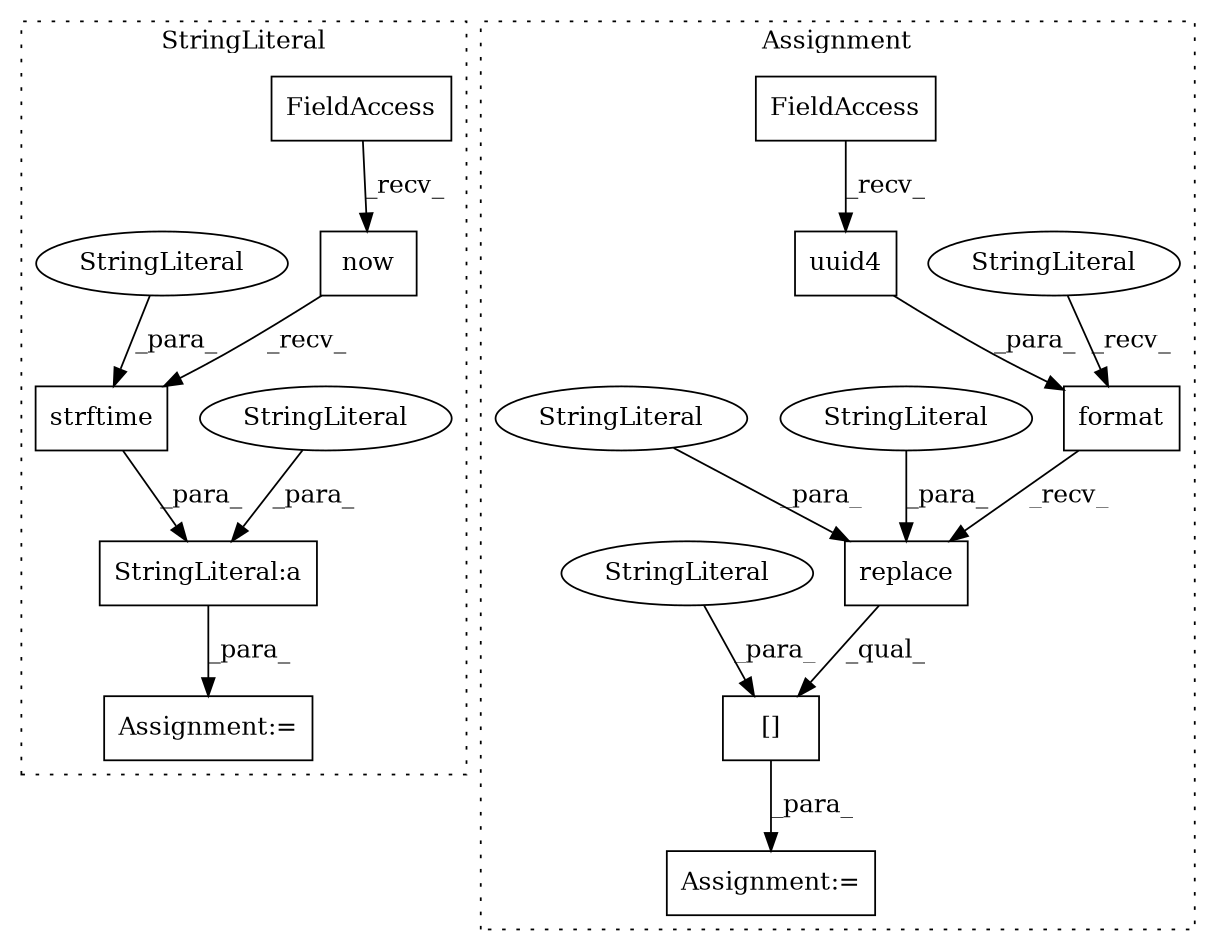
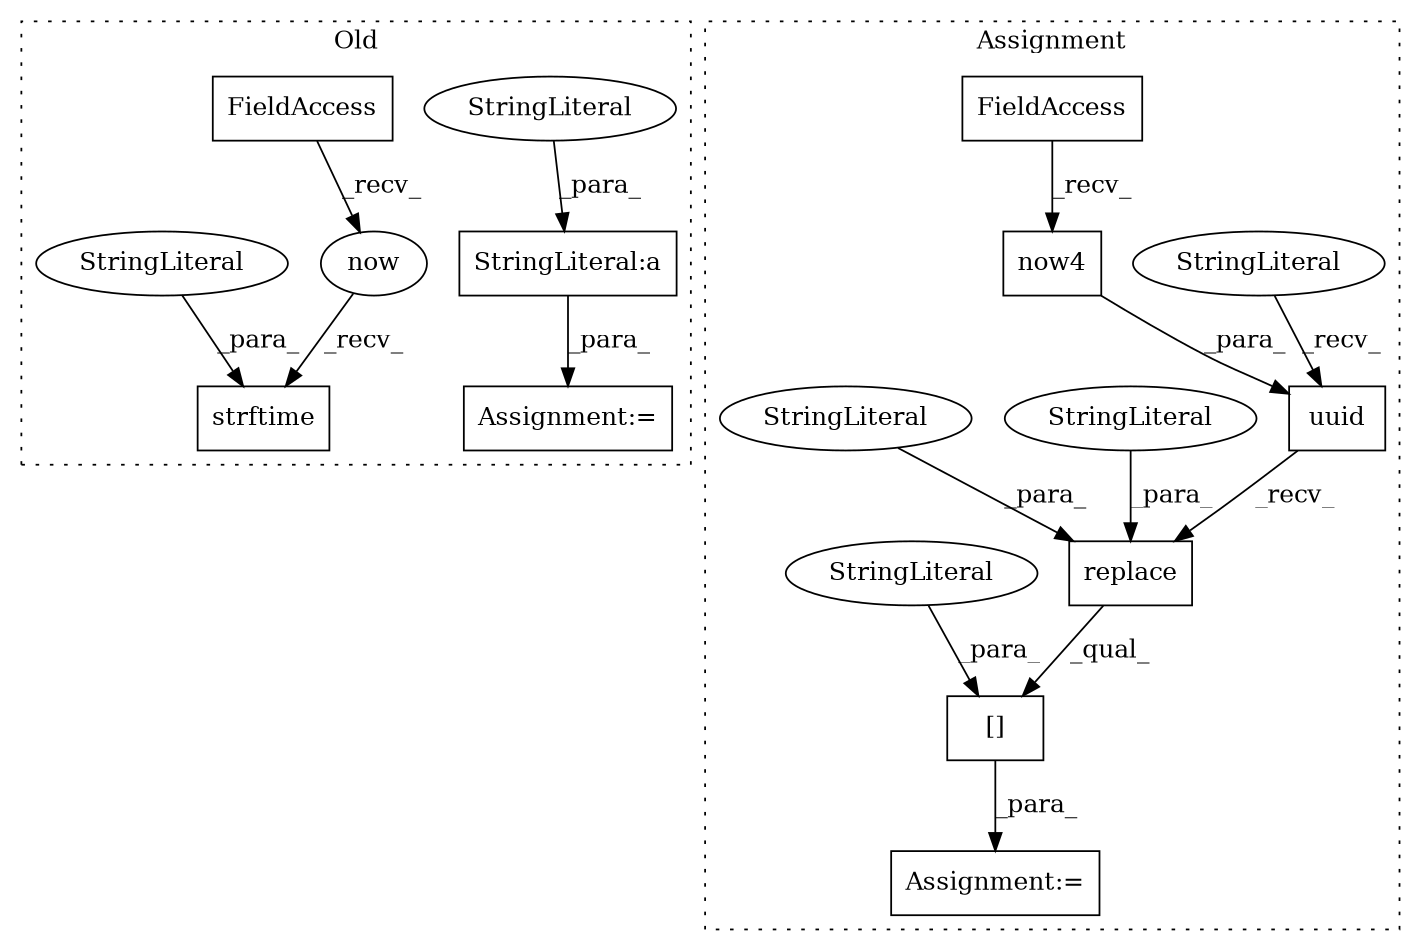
(244, 42) -> (356, 42)
(369, 264) -> (374, 264)
(846, 264) -> (1052, 264)
(1122, 418) -> (1337, 418)
(150, 488) -> none
